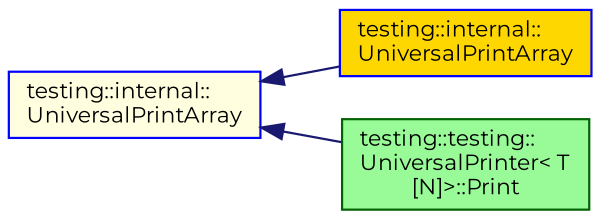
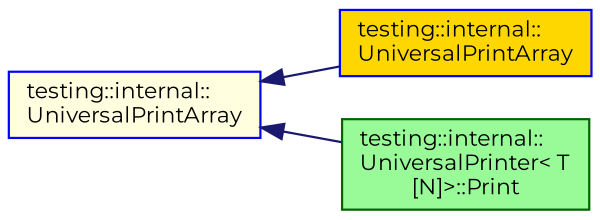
(466, 164) -> (466, 164)
